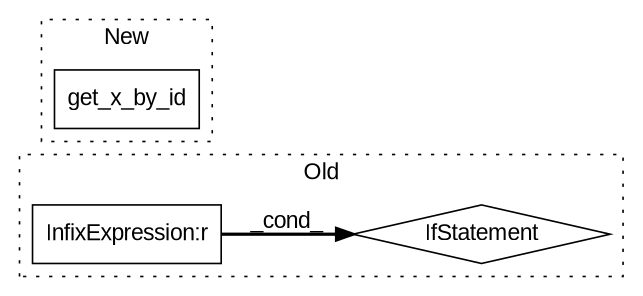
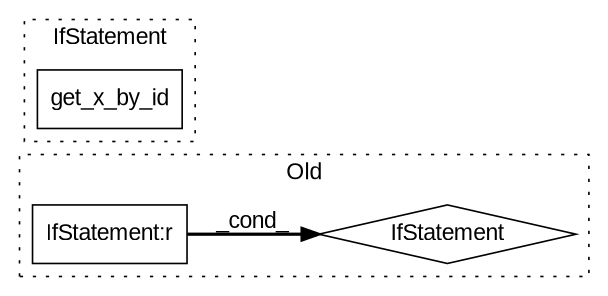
(127, 38) -> (110, 38)
(127, 234) -> (110, 234)
